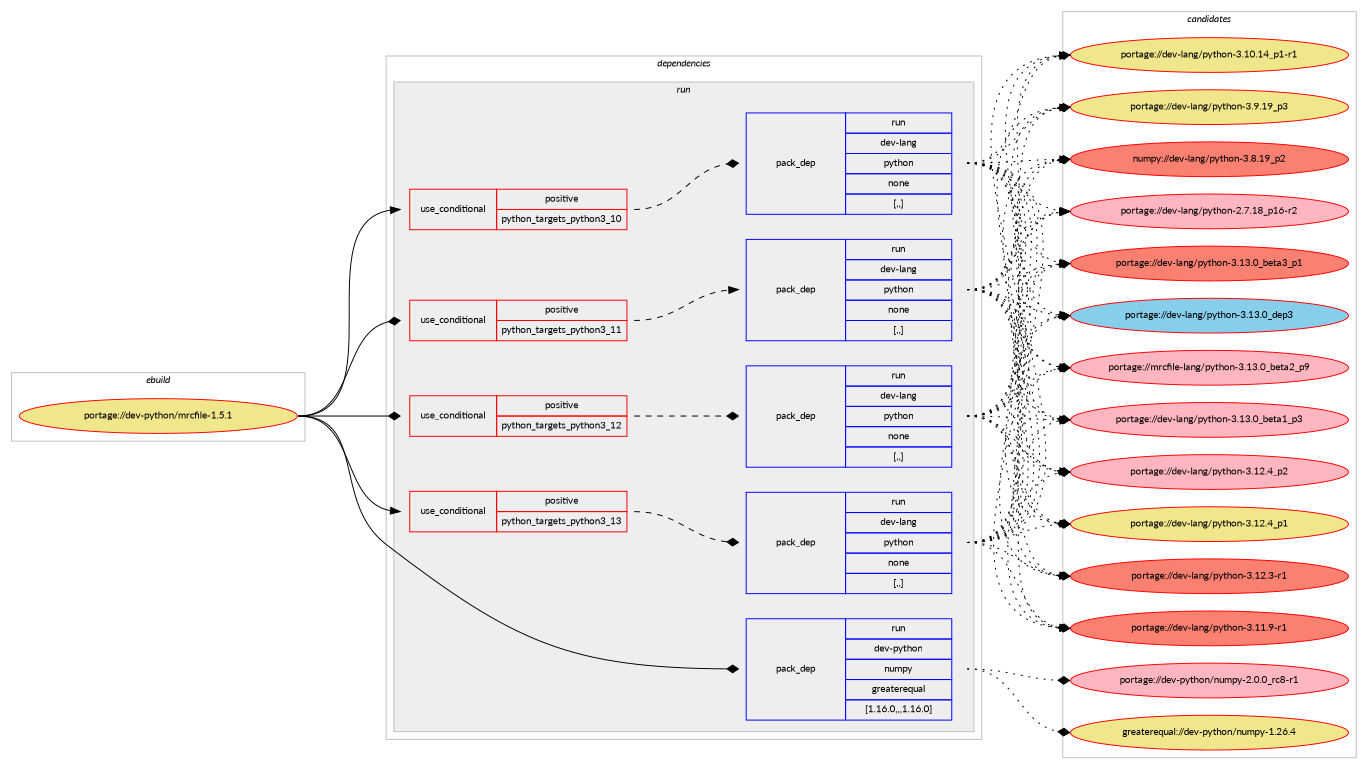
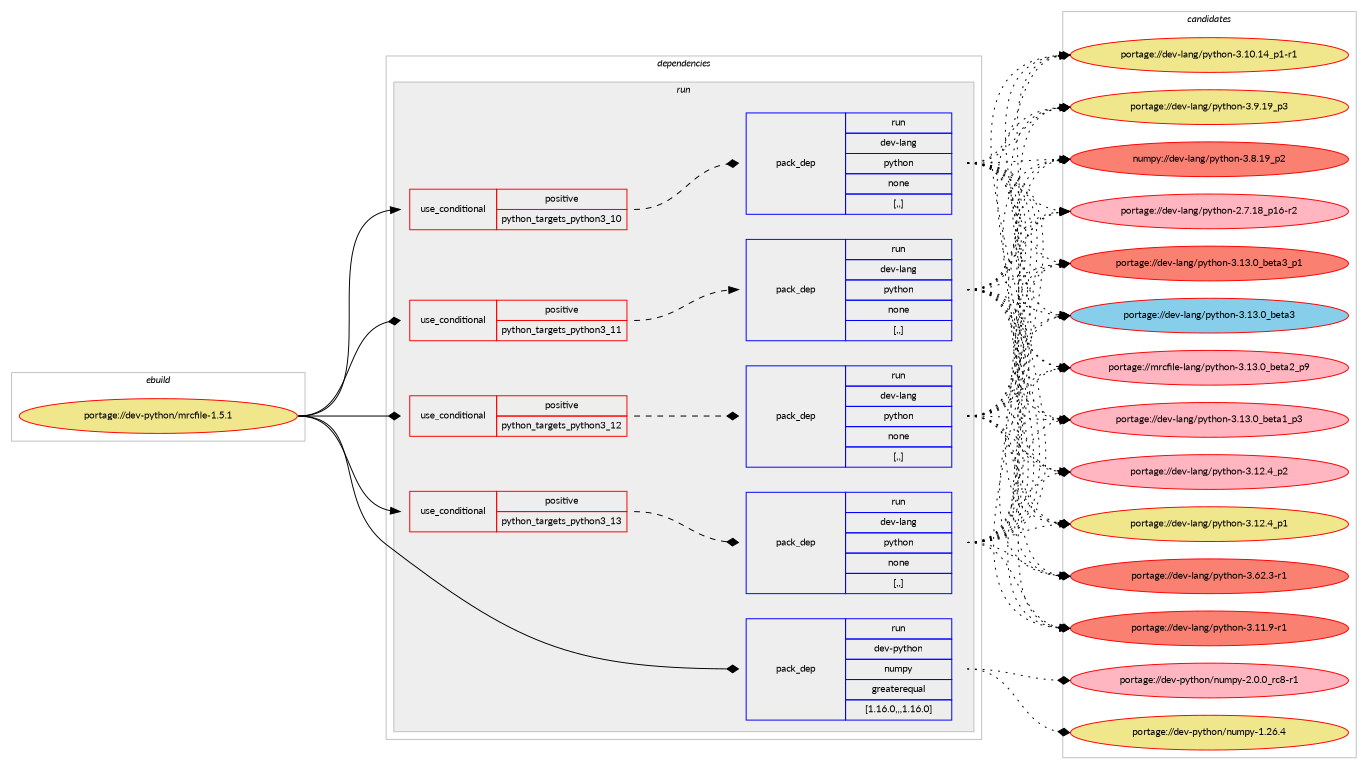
(1209, 316) -> (1209, 316)
(1209, 576) -> (1209, 576)
(1209, 733) -> (1209, 733)
